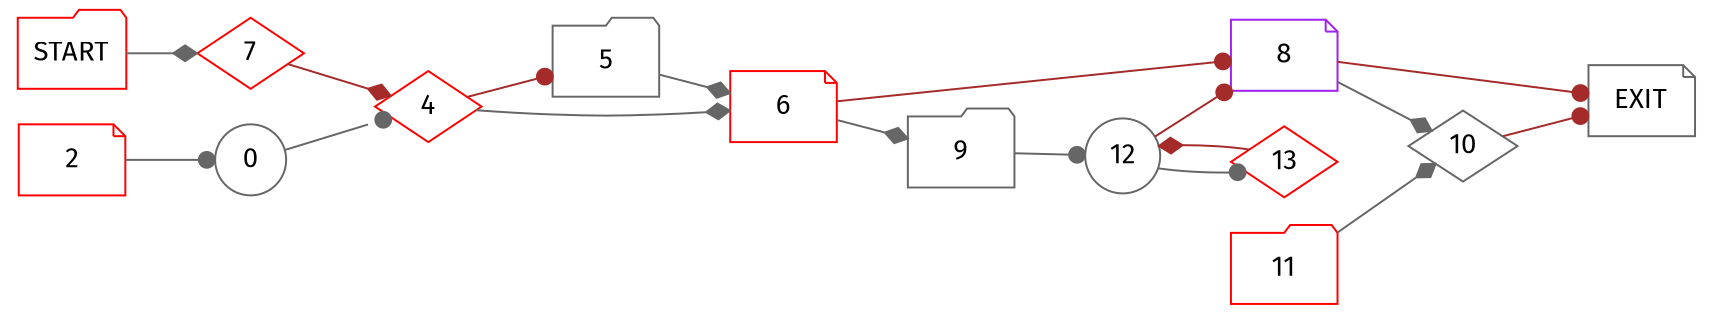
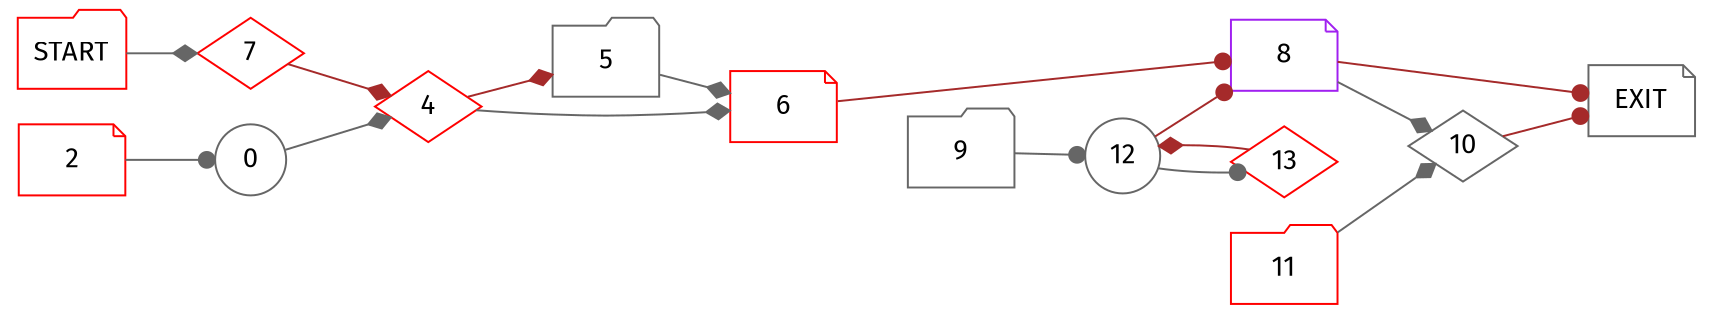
(502, 88) -> (502, 88)
(861, 126) -> none
(327, 137) -> (327, 137)
